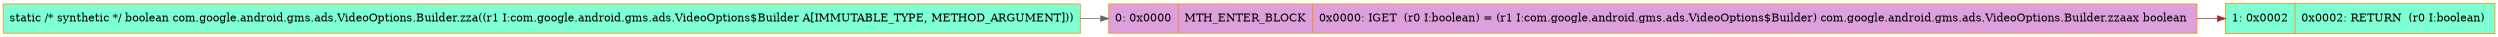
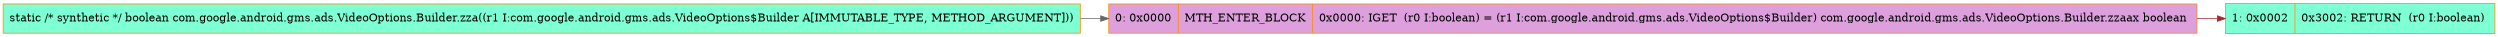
(2395, 18) -> (2395, 18)
